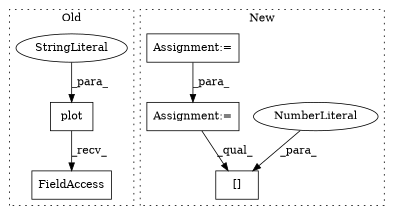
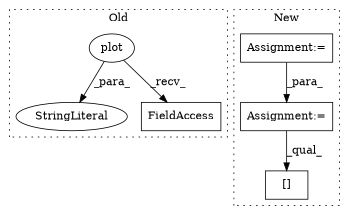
(72, 78) -> (94, 78)
(72, 117) -> (112, 48)
(316, 117) -> none
